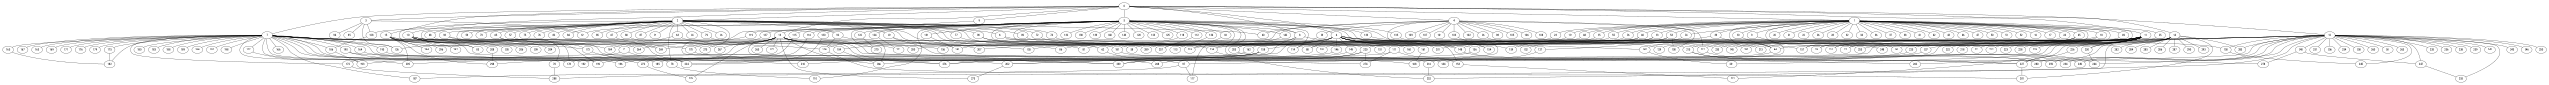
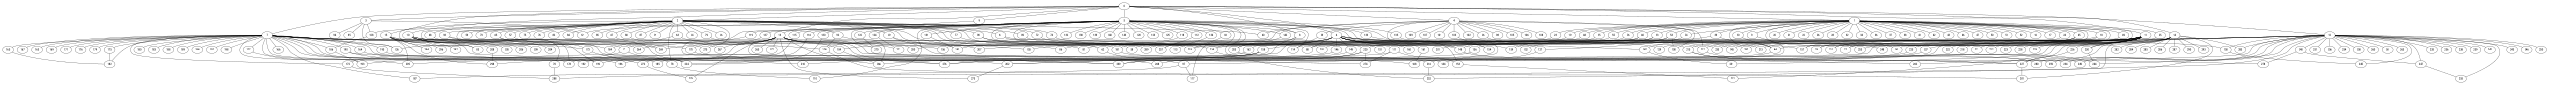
(1369, 41) -> none
